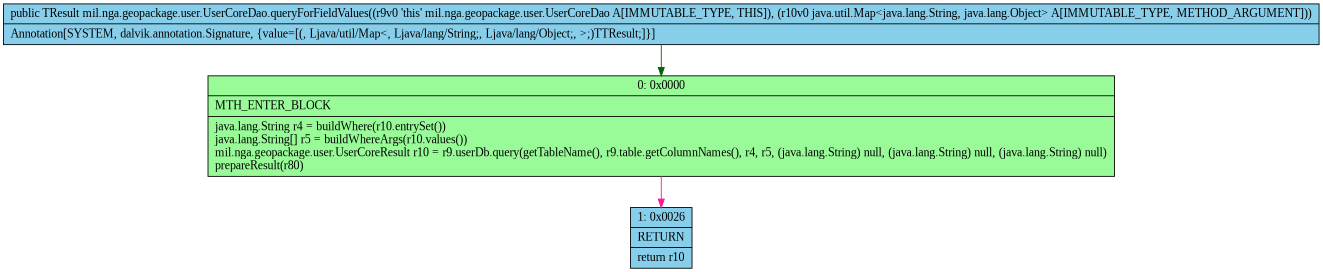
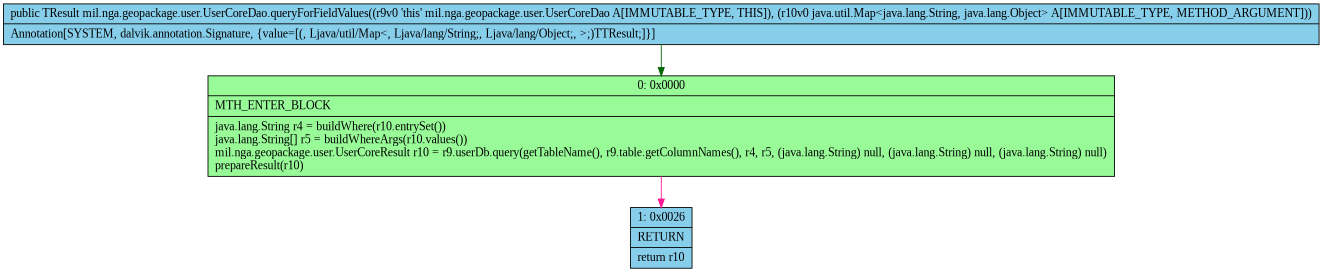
(260, 166) -> (260, 166)
